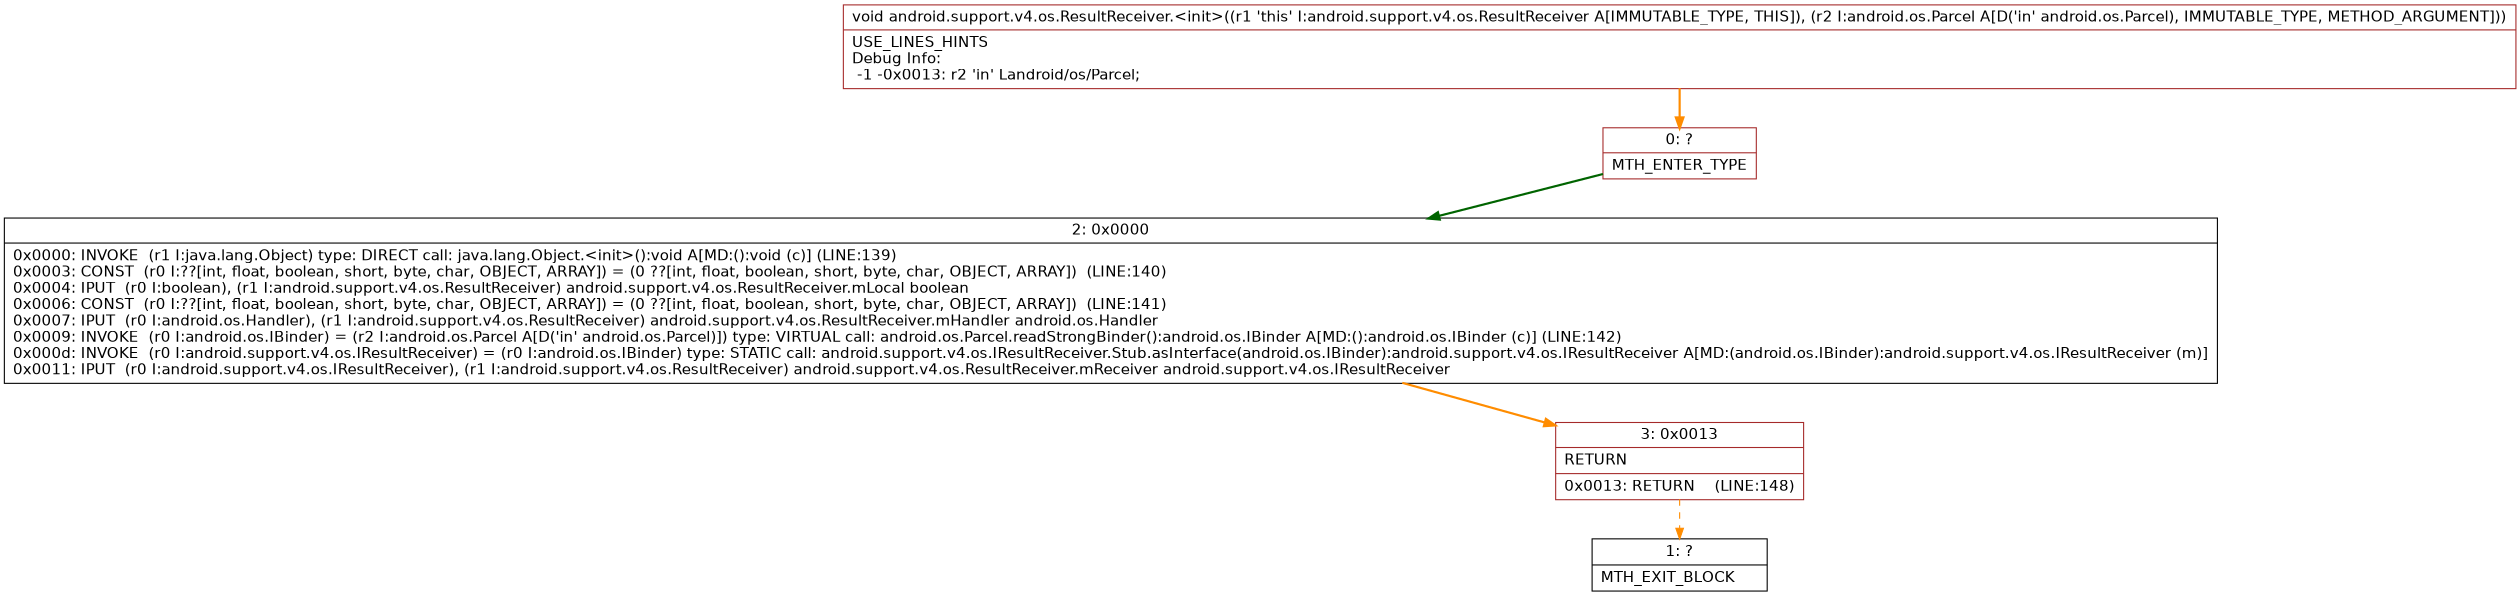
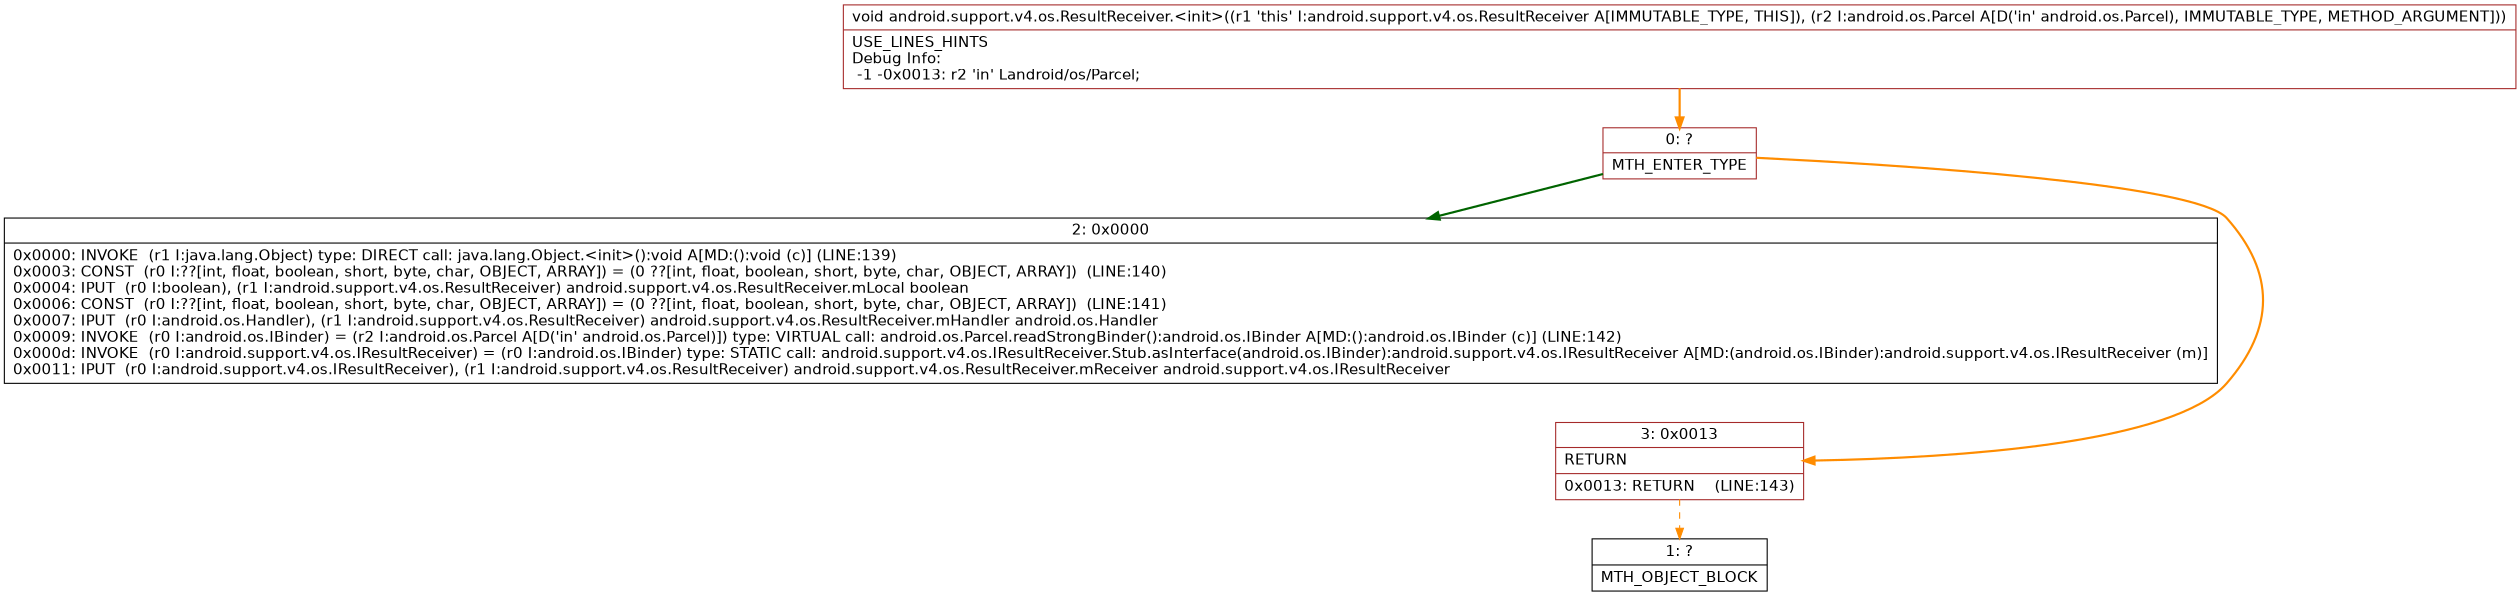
(1474, 403) -> (2259, 275)
(1680, 486) -> (1680, 486)
(1668, 577) -> (1680, 577)
